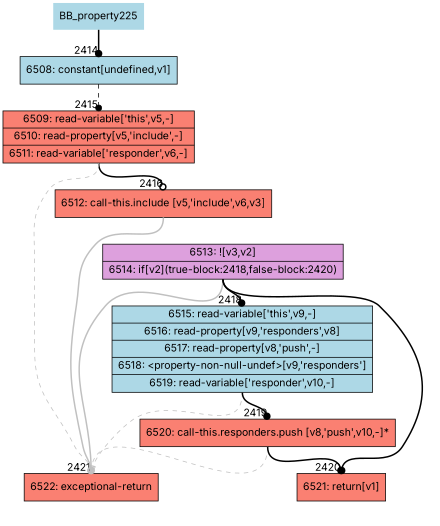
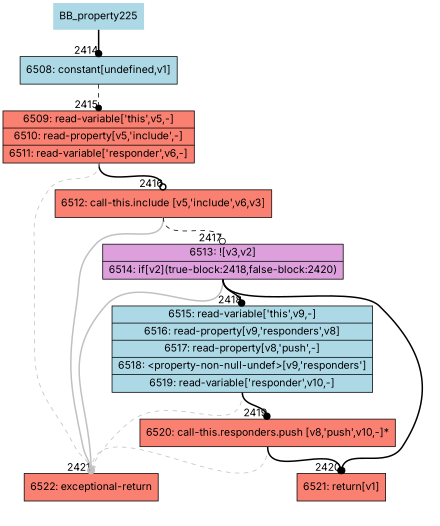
none -> (190, 231)
